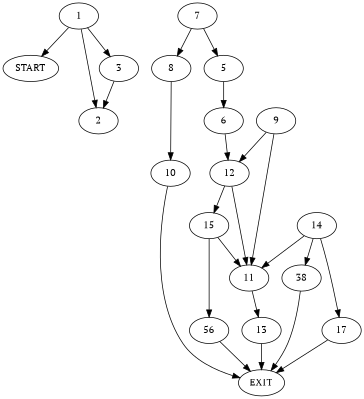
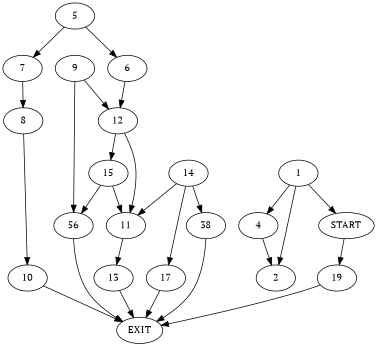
(209, 39) -> (51, 40)
(119, 68) -> (258, 226)
(263, 196) -> (74, 143)
none -> (337, 278)
